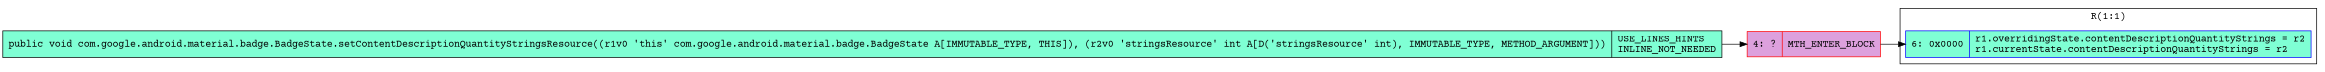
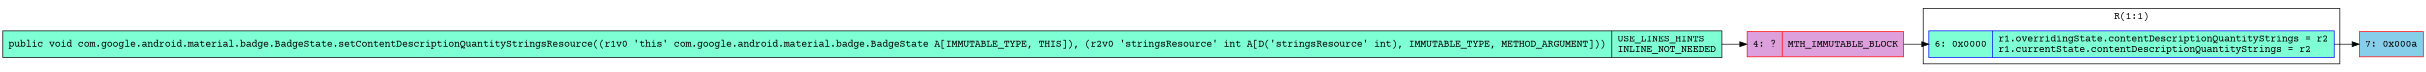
(1831, 44) -> (1843, 44)
none -> (2391, 44)
